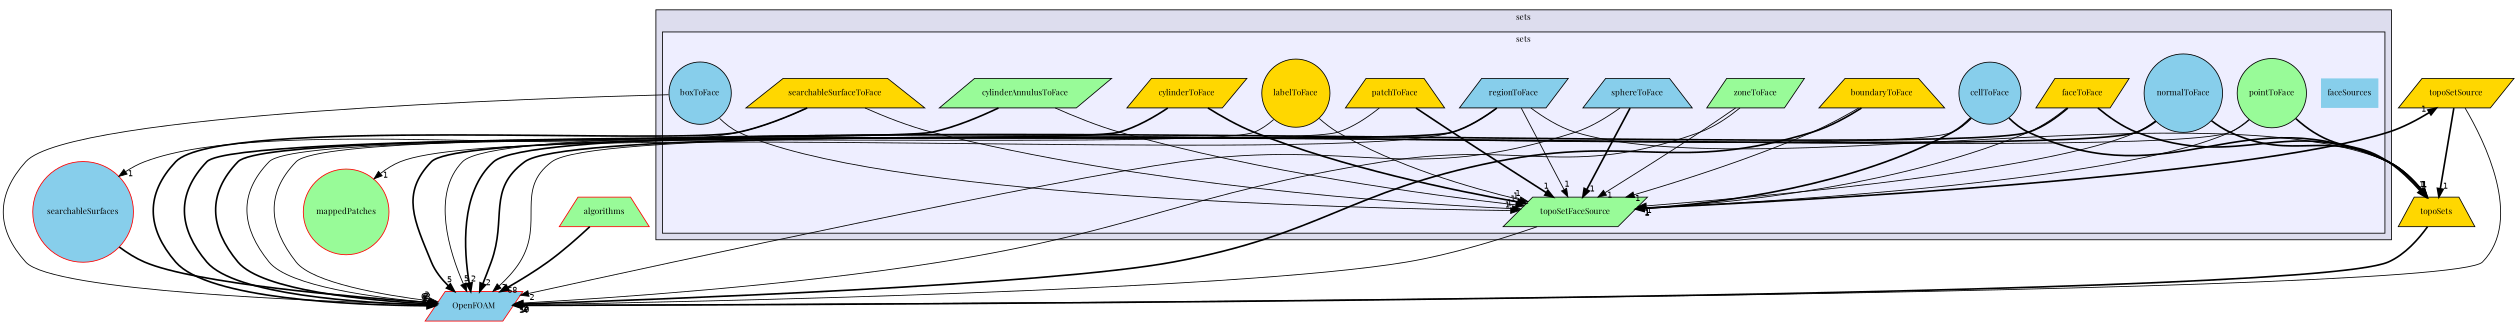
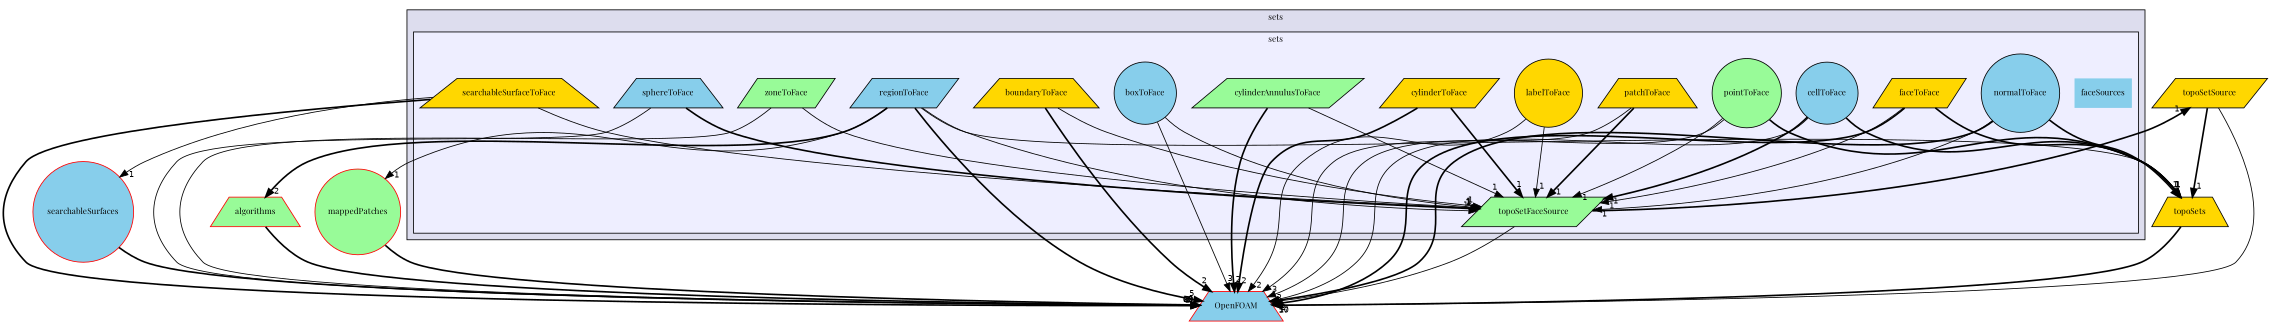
none -> (608, 144)
none -> (643, 288)
(474, 306) -> (1236, 306)
